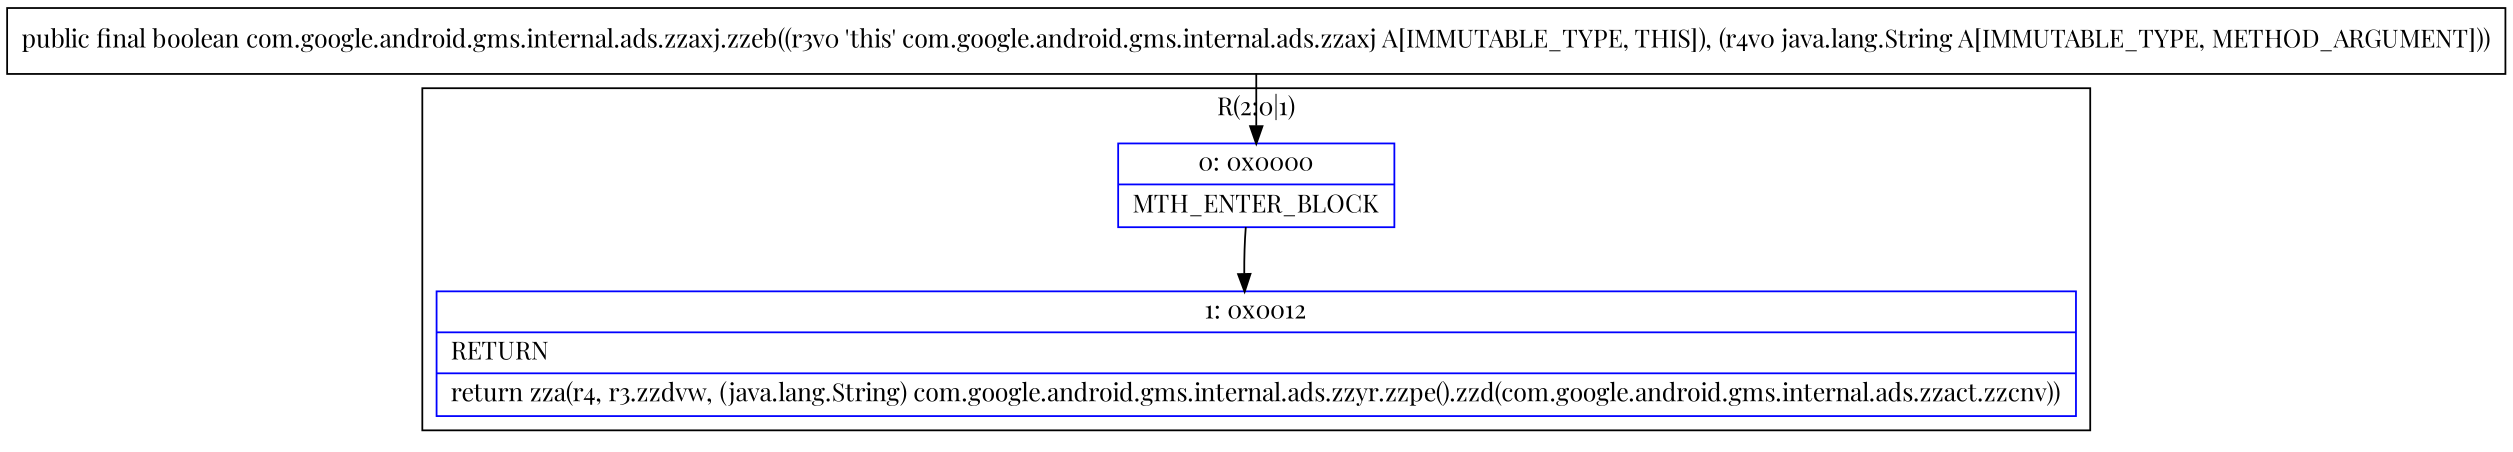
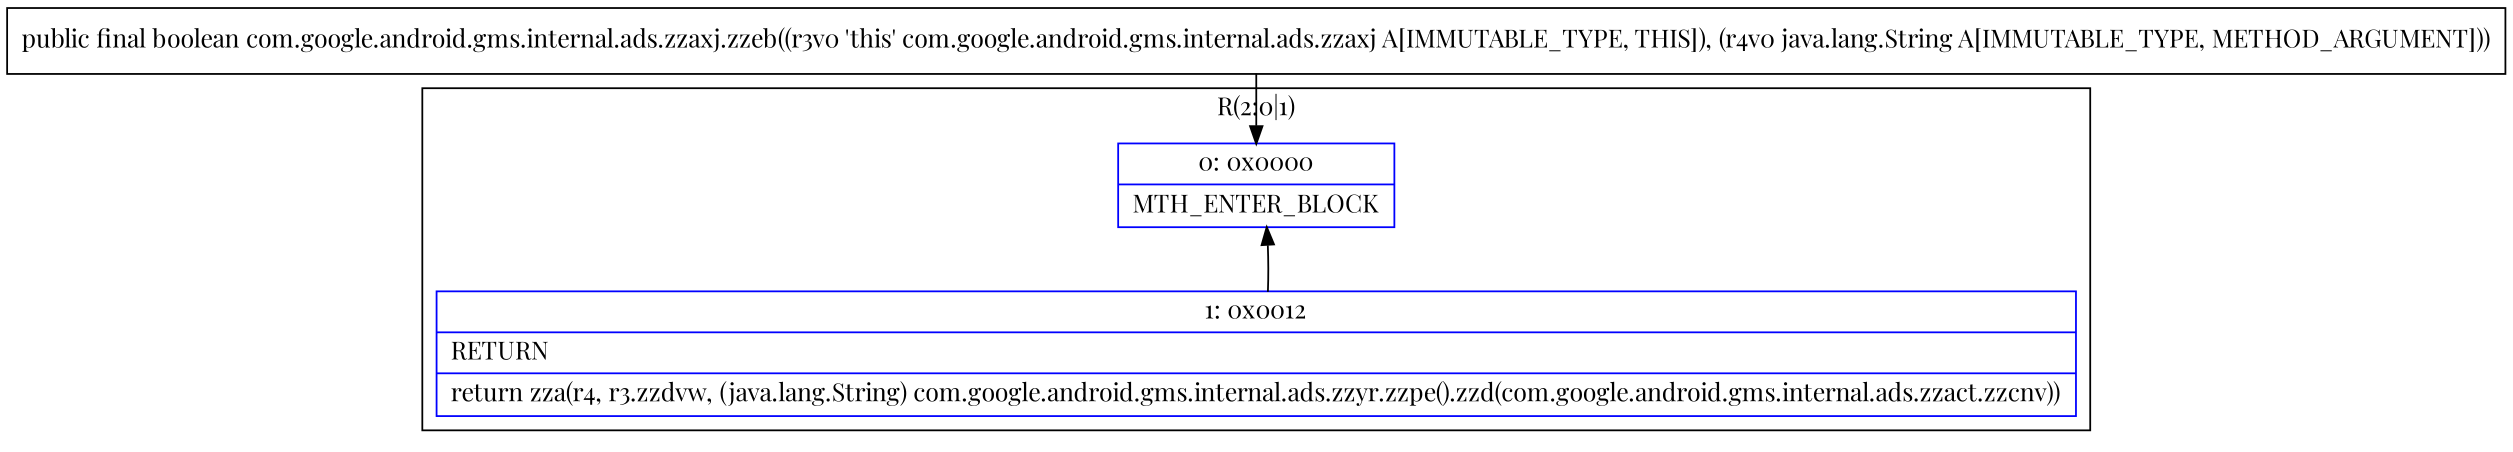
(1245, 250) -> (1268, 269)
